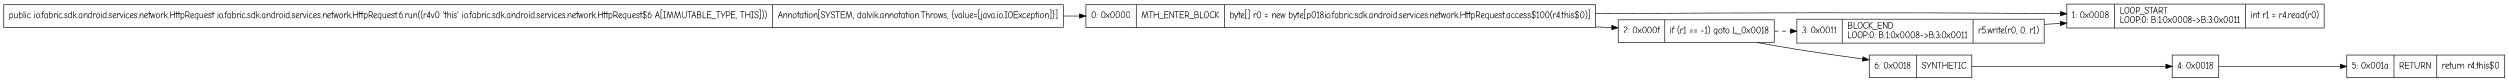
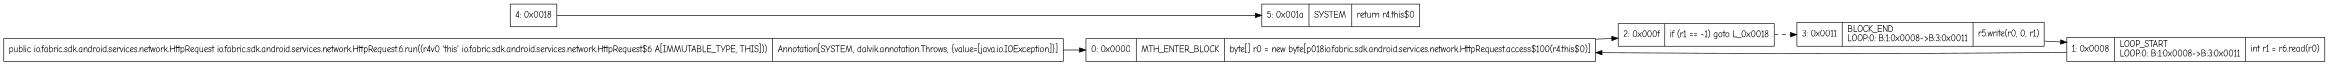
(1828, 13) -> (1834, 54)
(2285, 16) -> (2285, 49)
(1921, 66) -> none
(2415, 66) -> (1330, 15)
